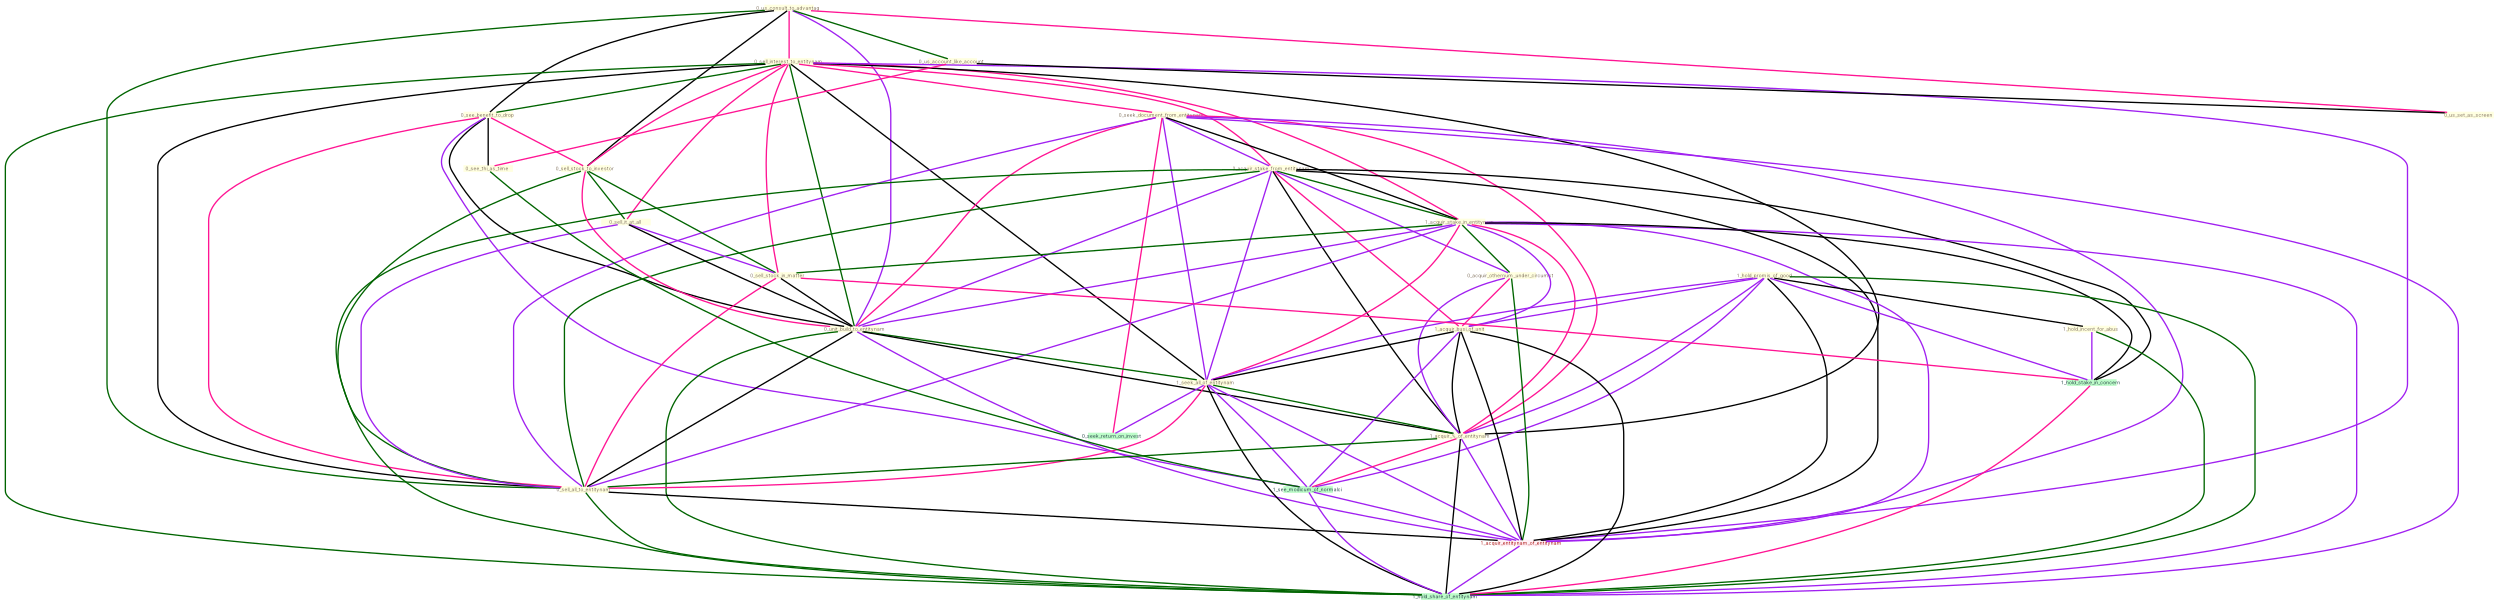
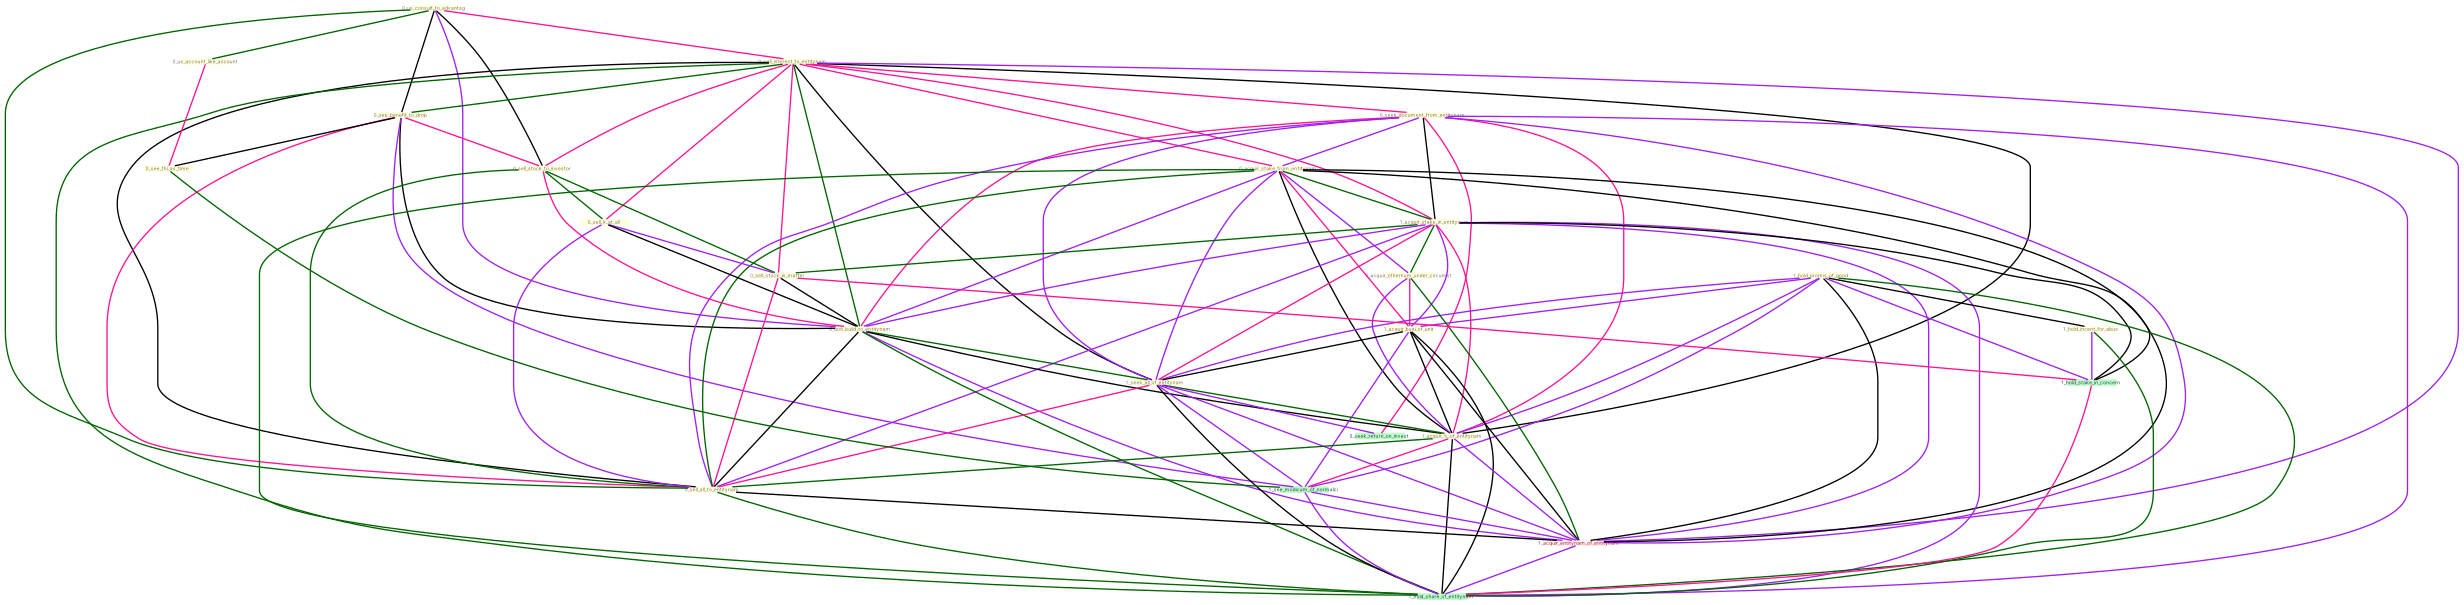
(2469, 115) -> none
